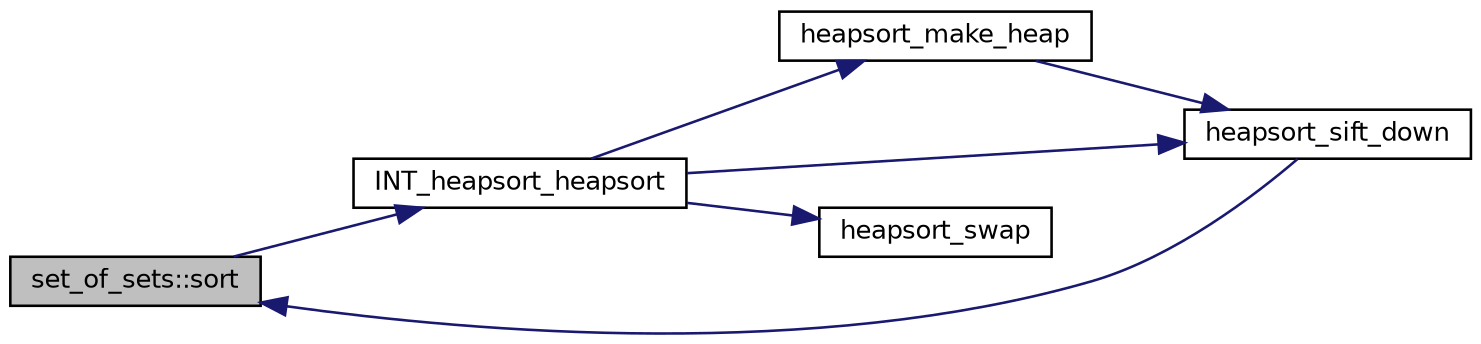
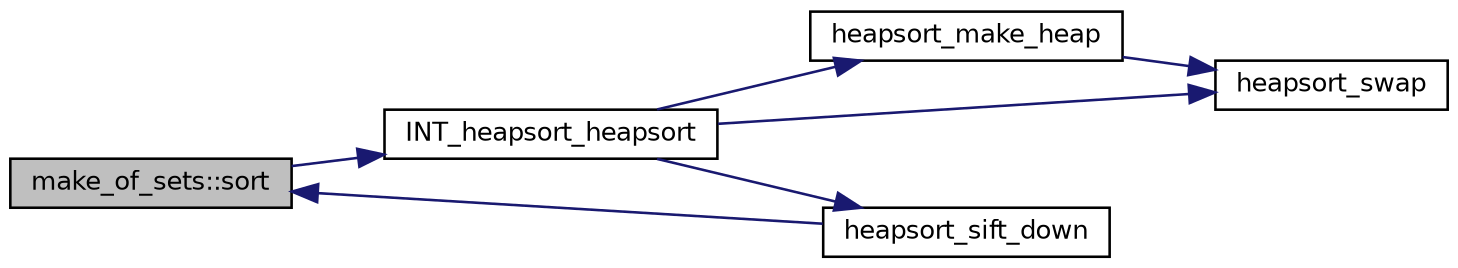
(1119, 82) -> (1156, 62)
(135, 281) -> (151, 183)
